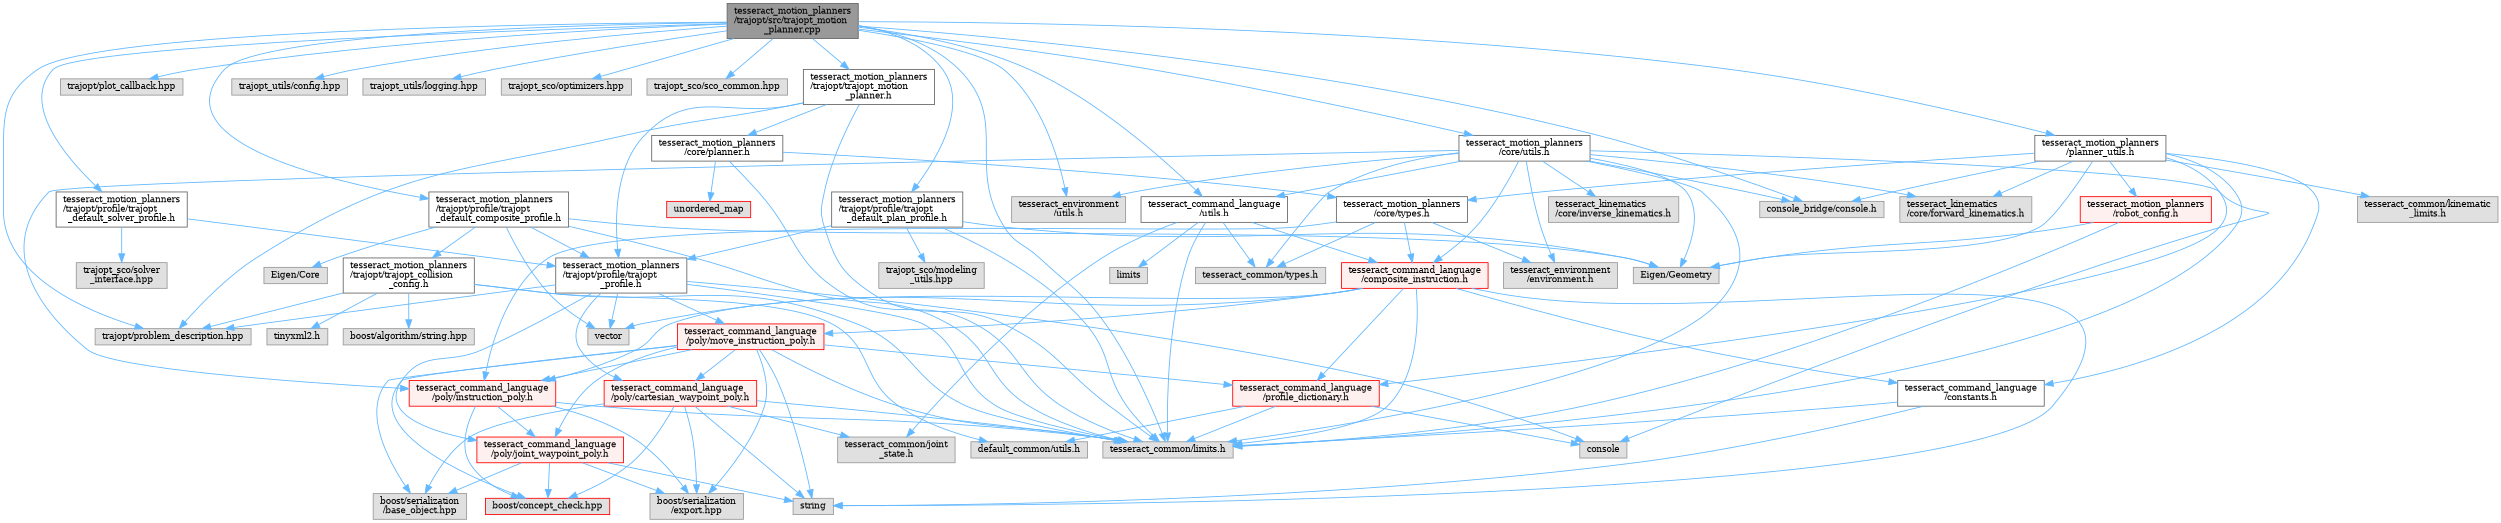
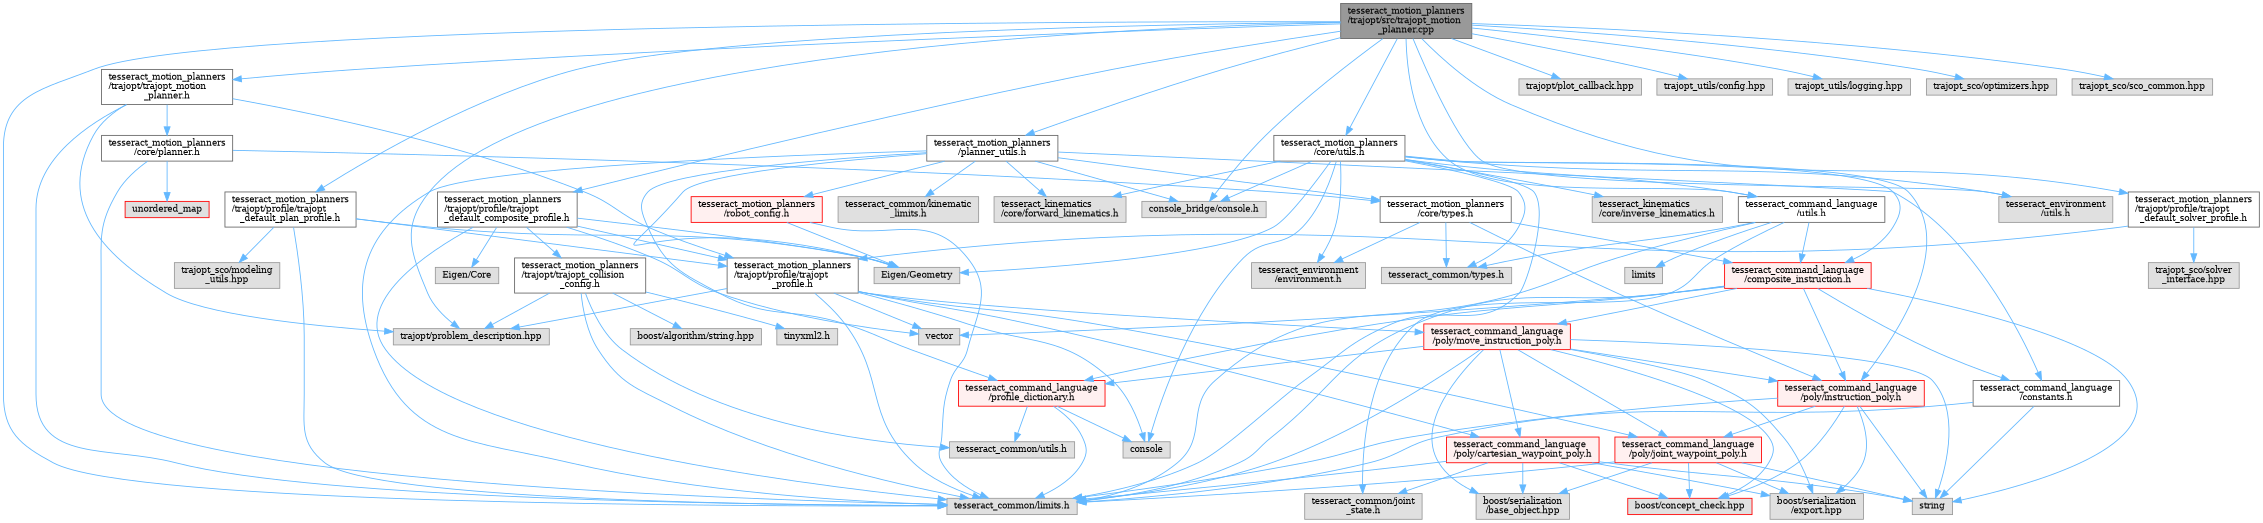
none -> (1891, 449)
(1029, 450) -> (1012, 450)
none -> (1351, 486)
